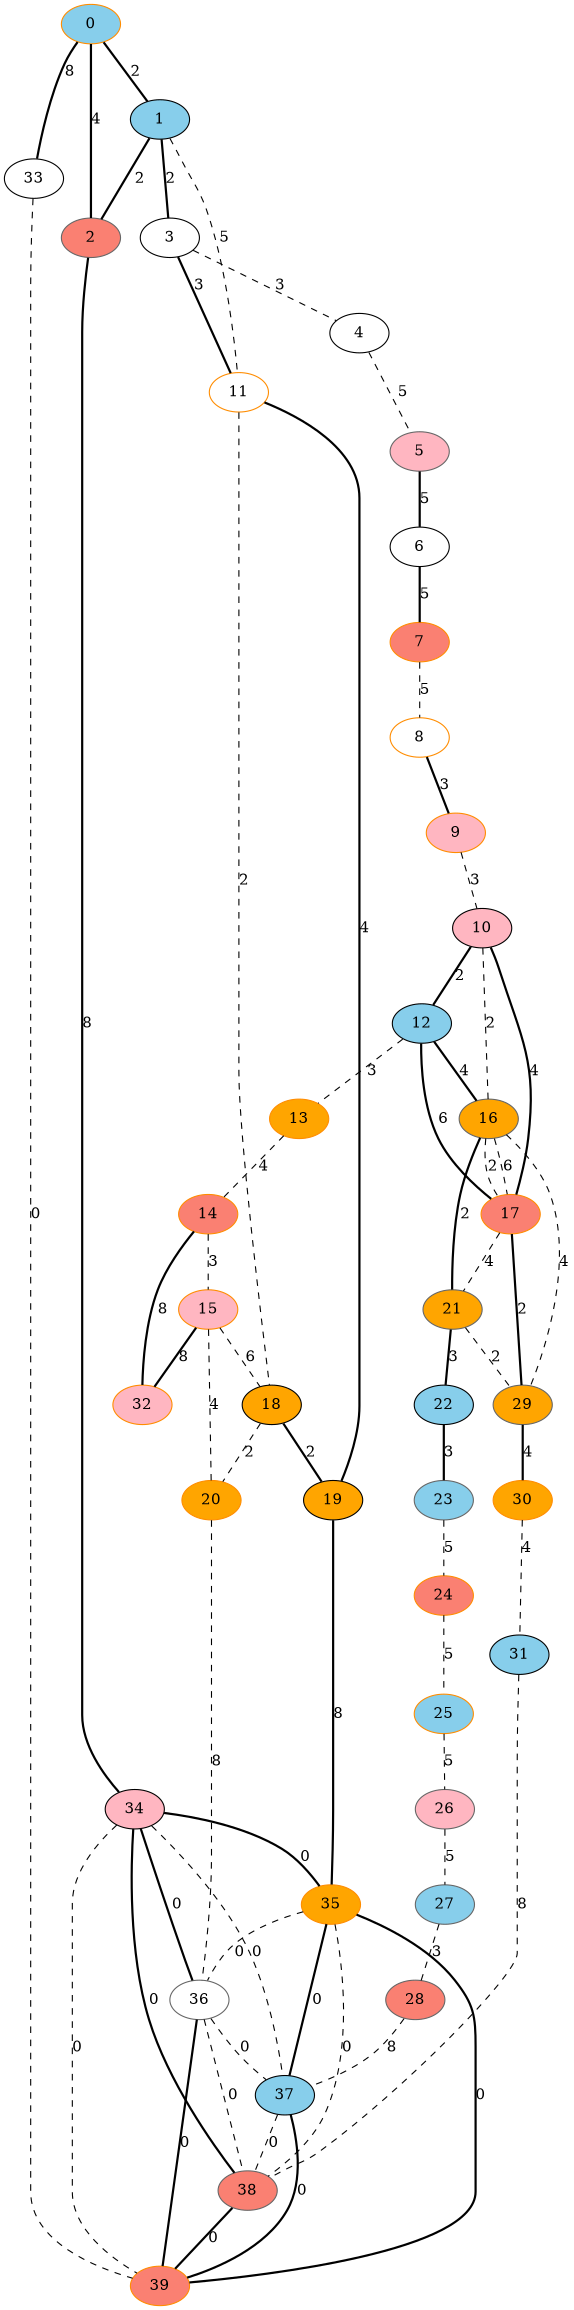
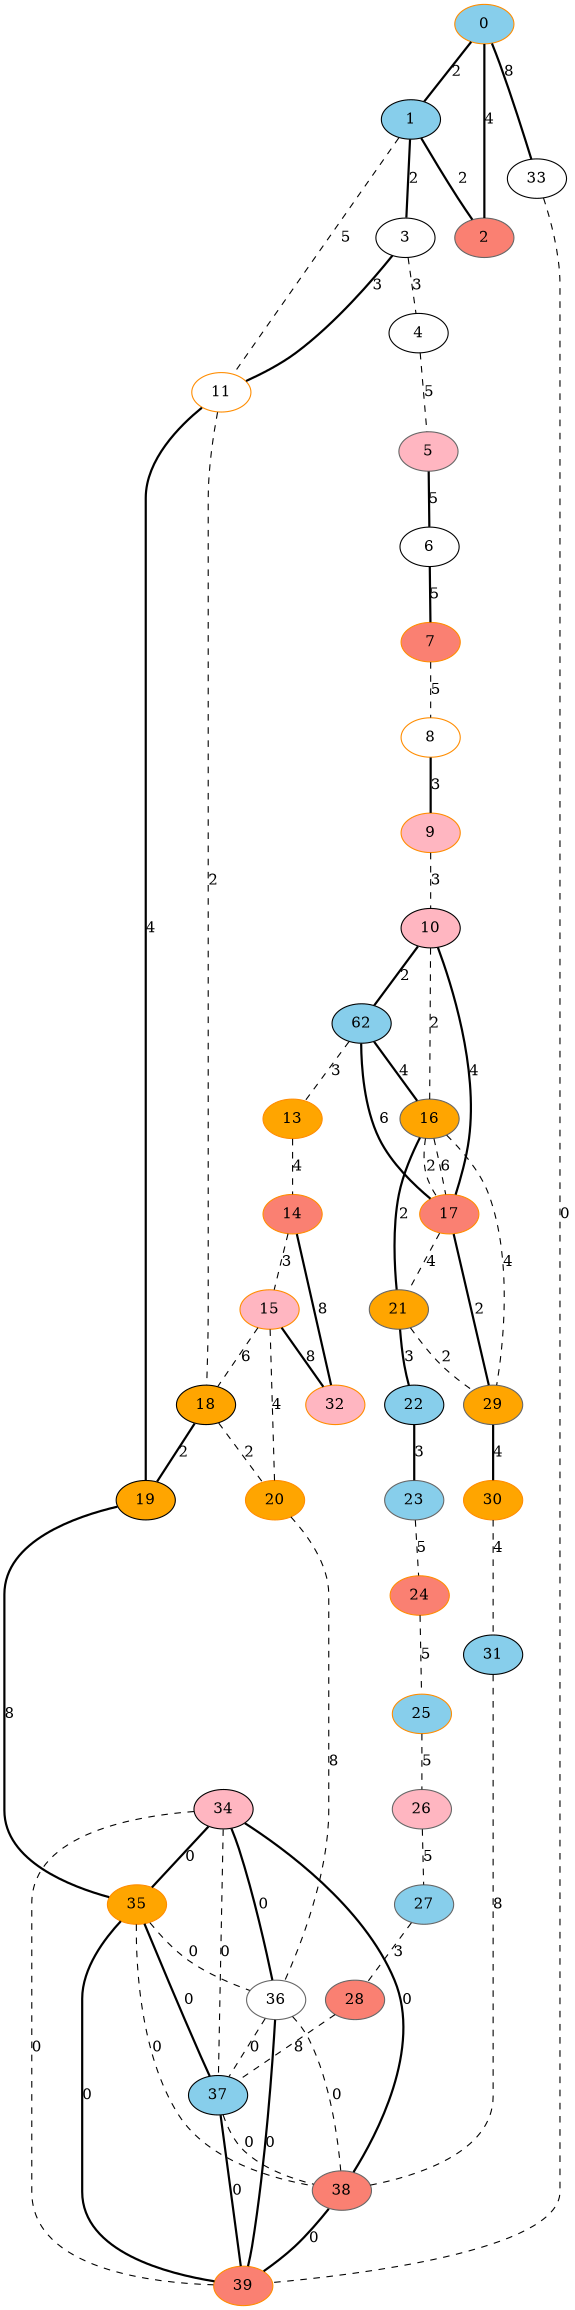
(422, 1024) -> (362, 1024)
(82, 1030) -> none
